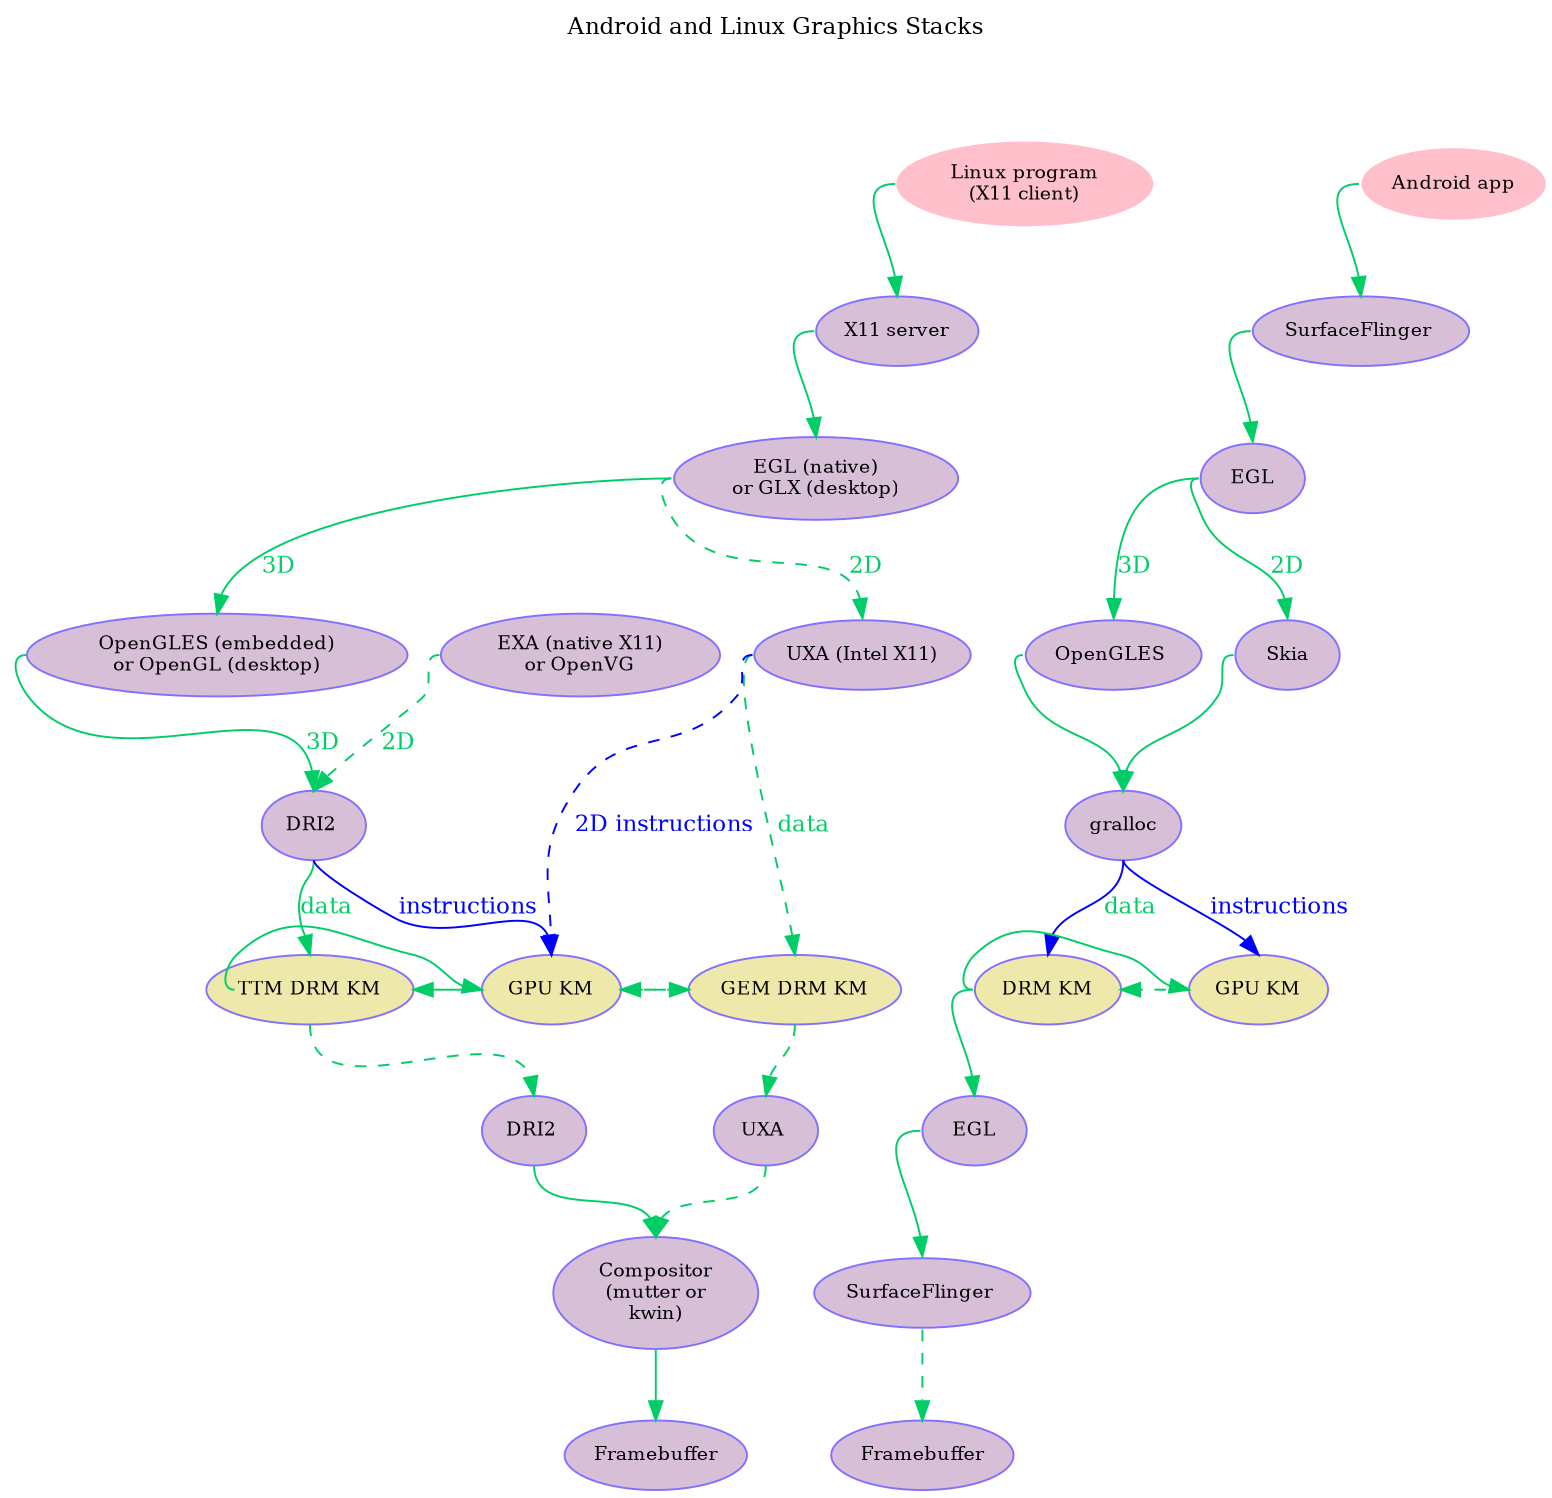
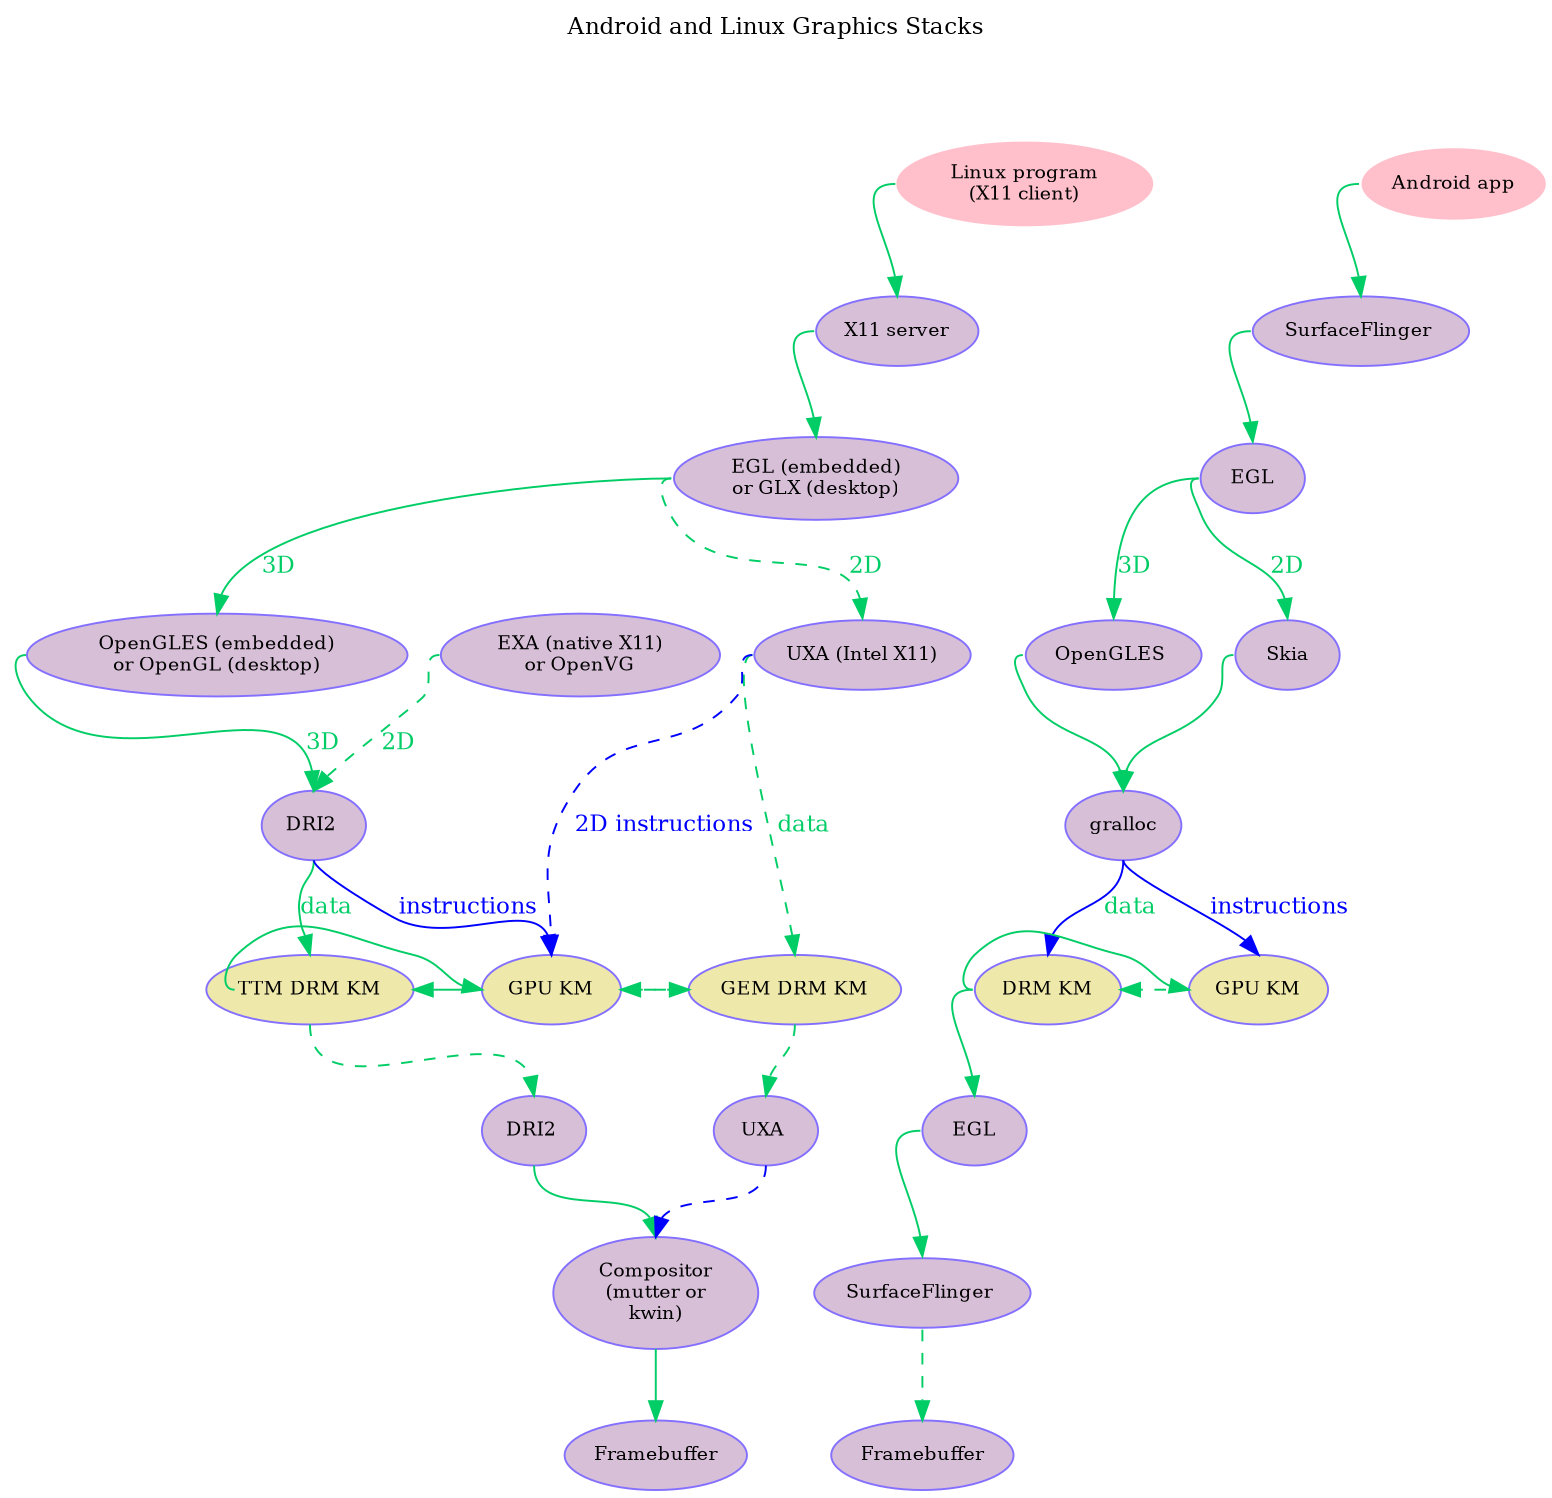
(816, 478) -> (816, 478)
(721, 1200) -> (721, 1200)
